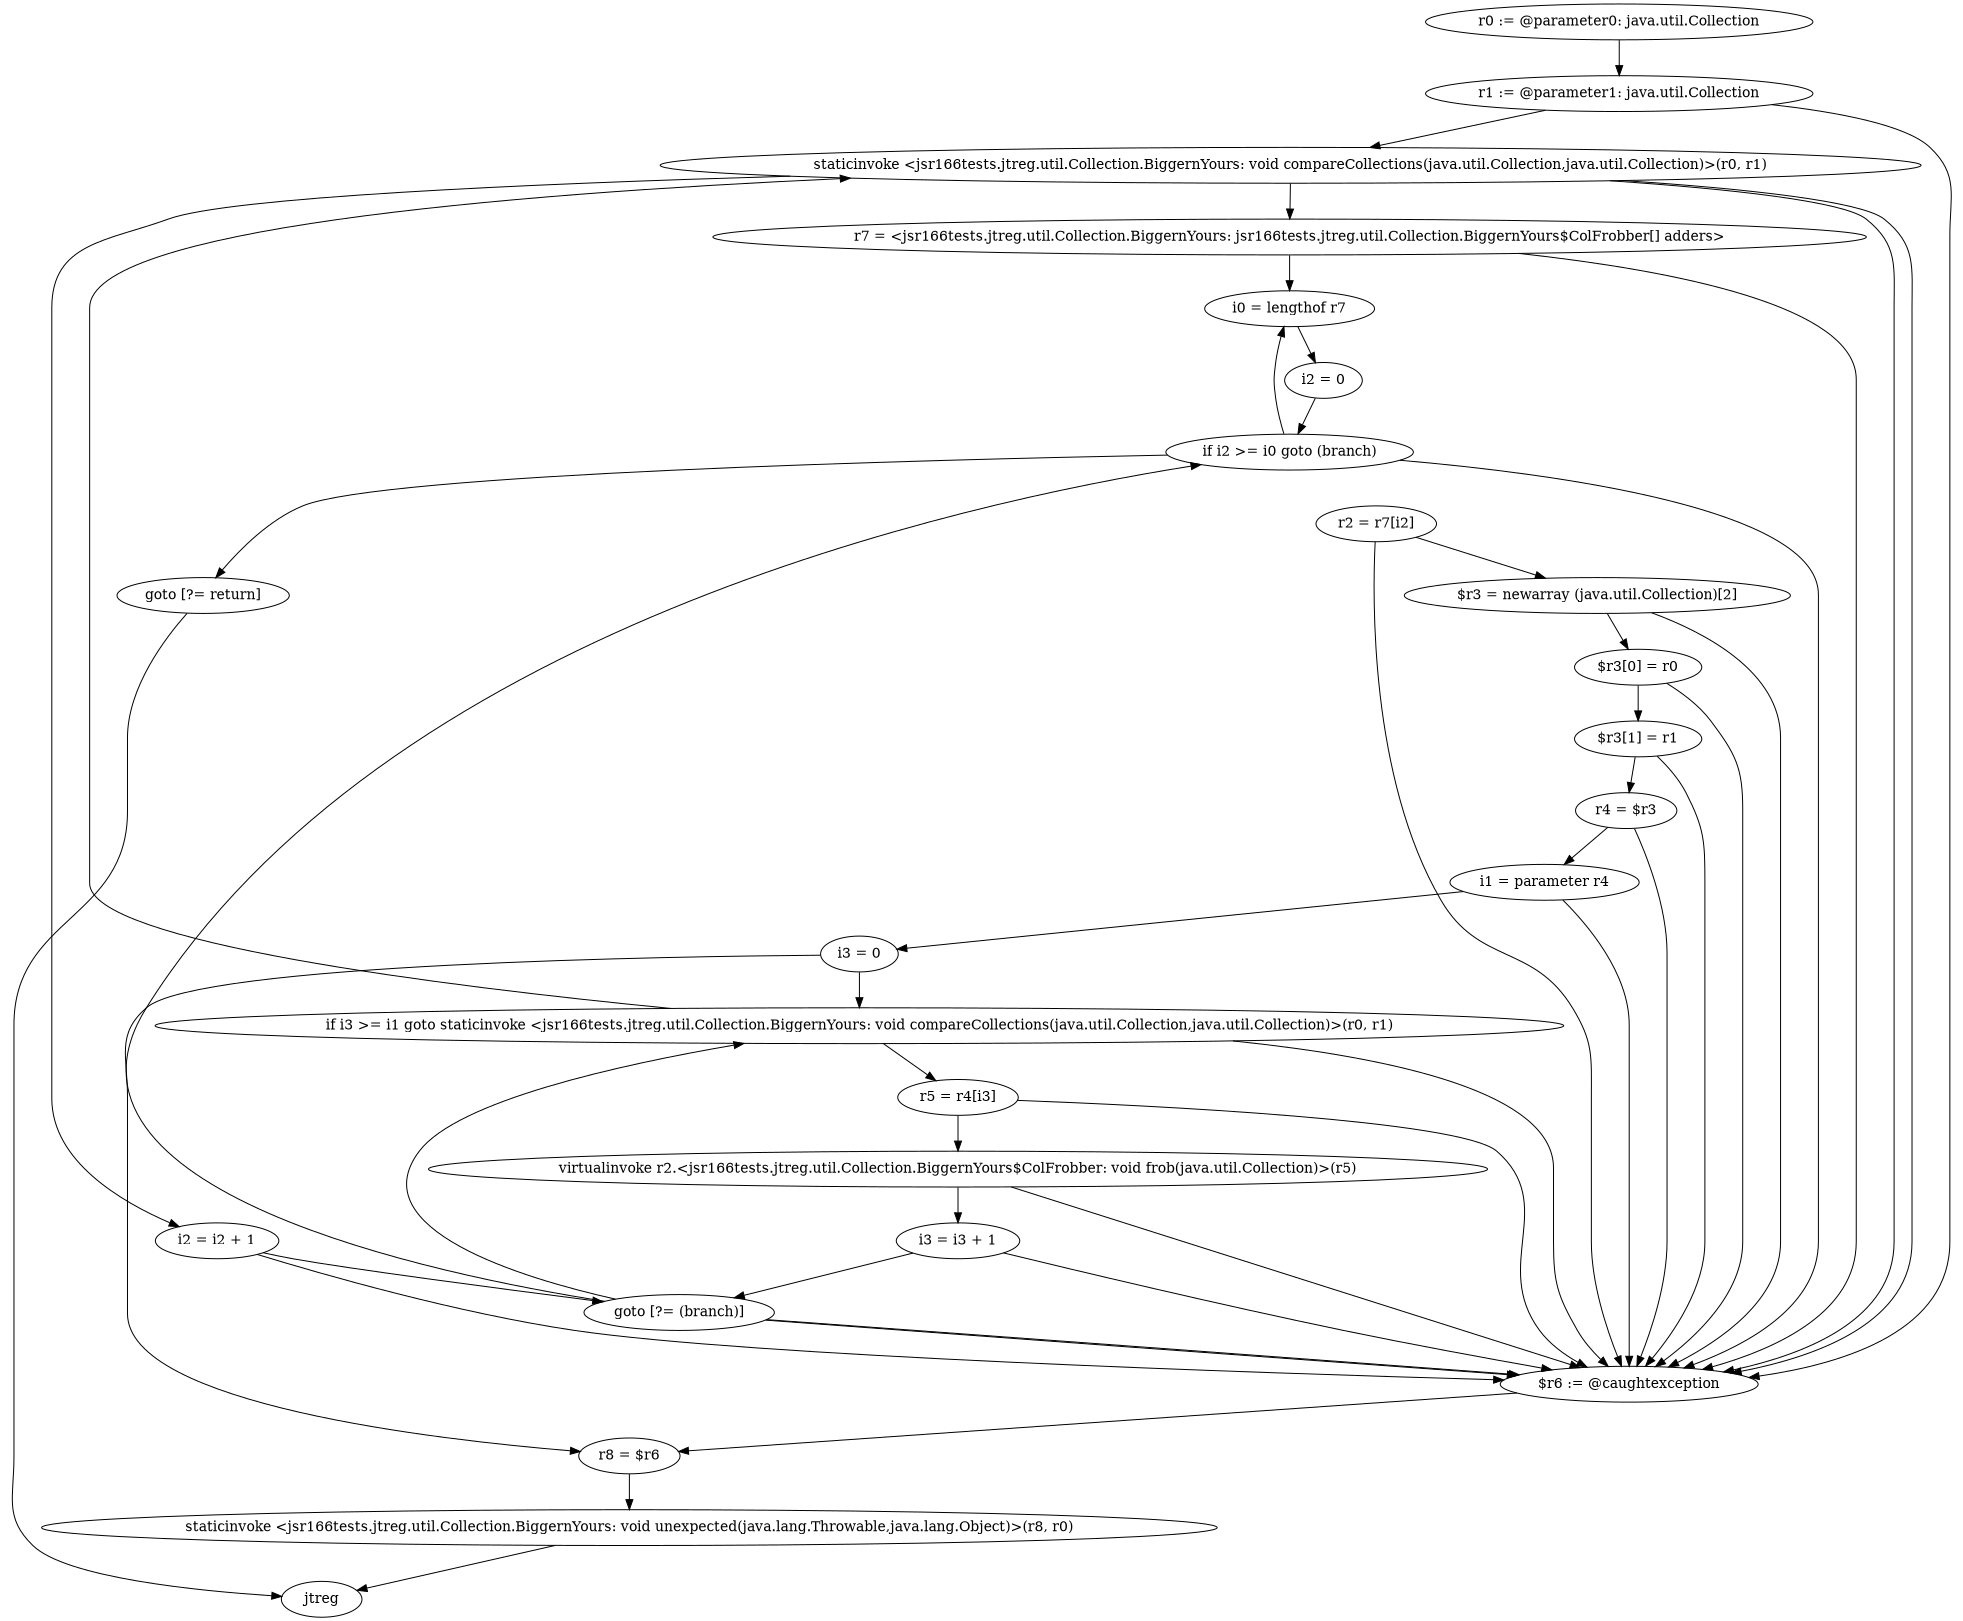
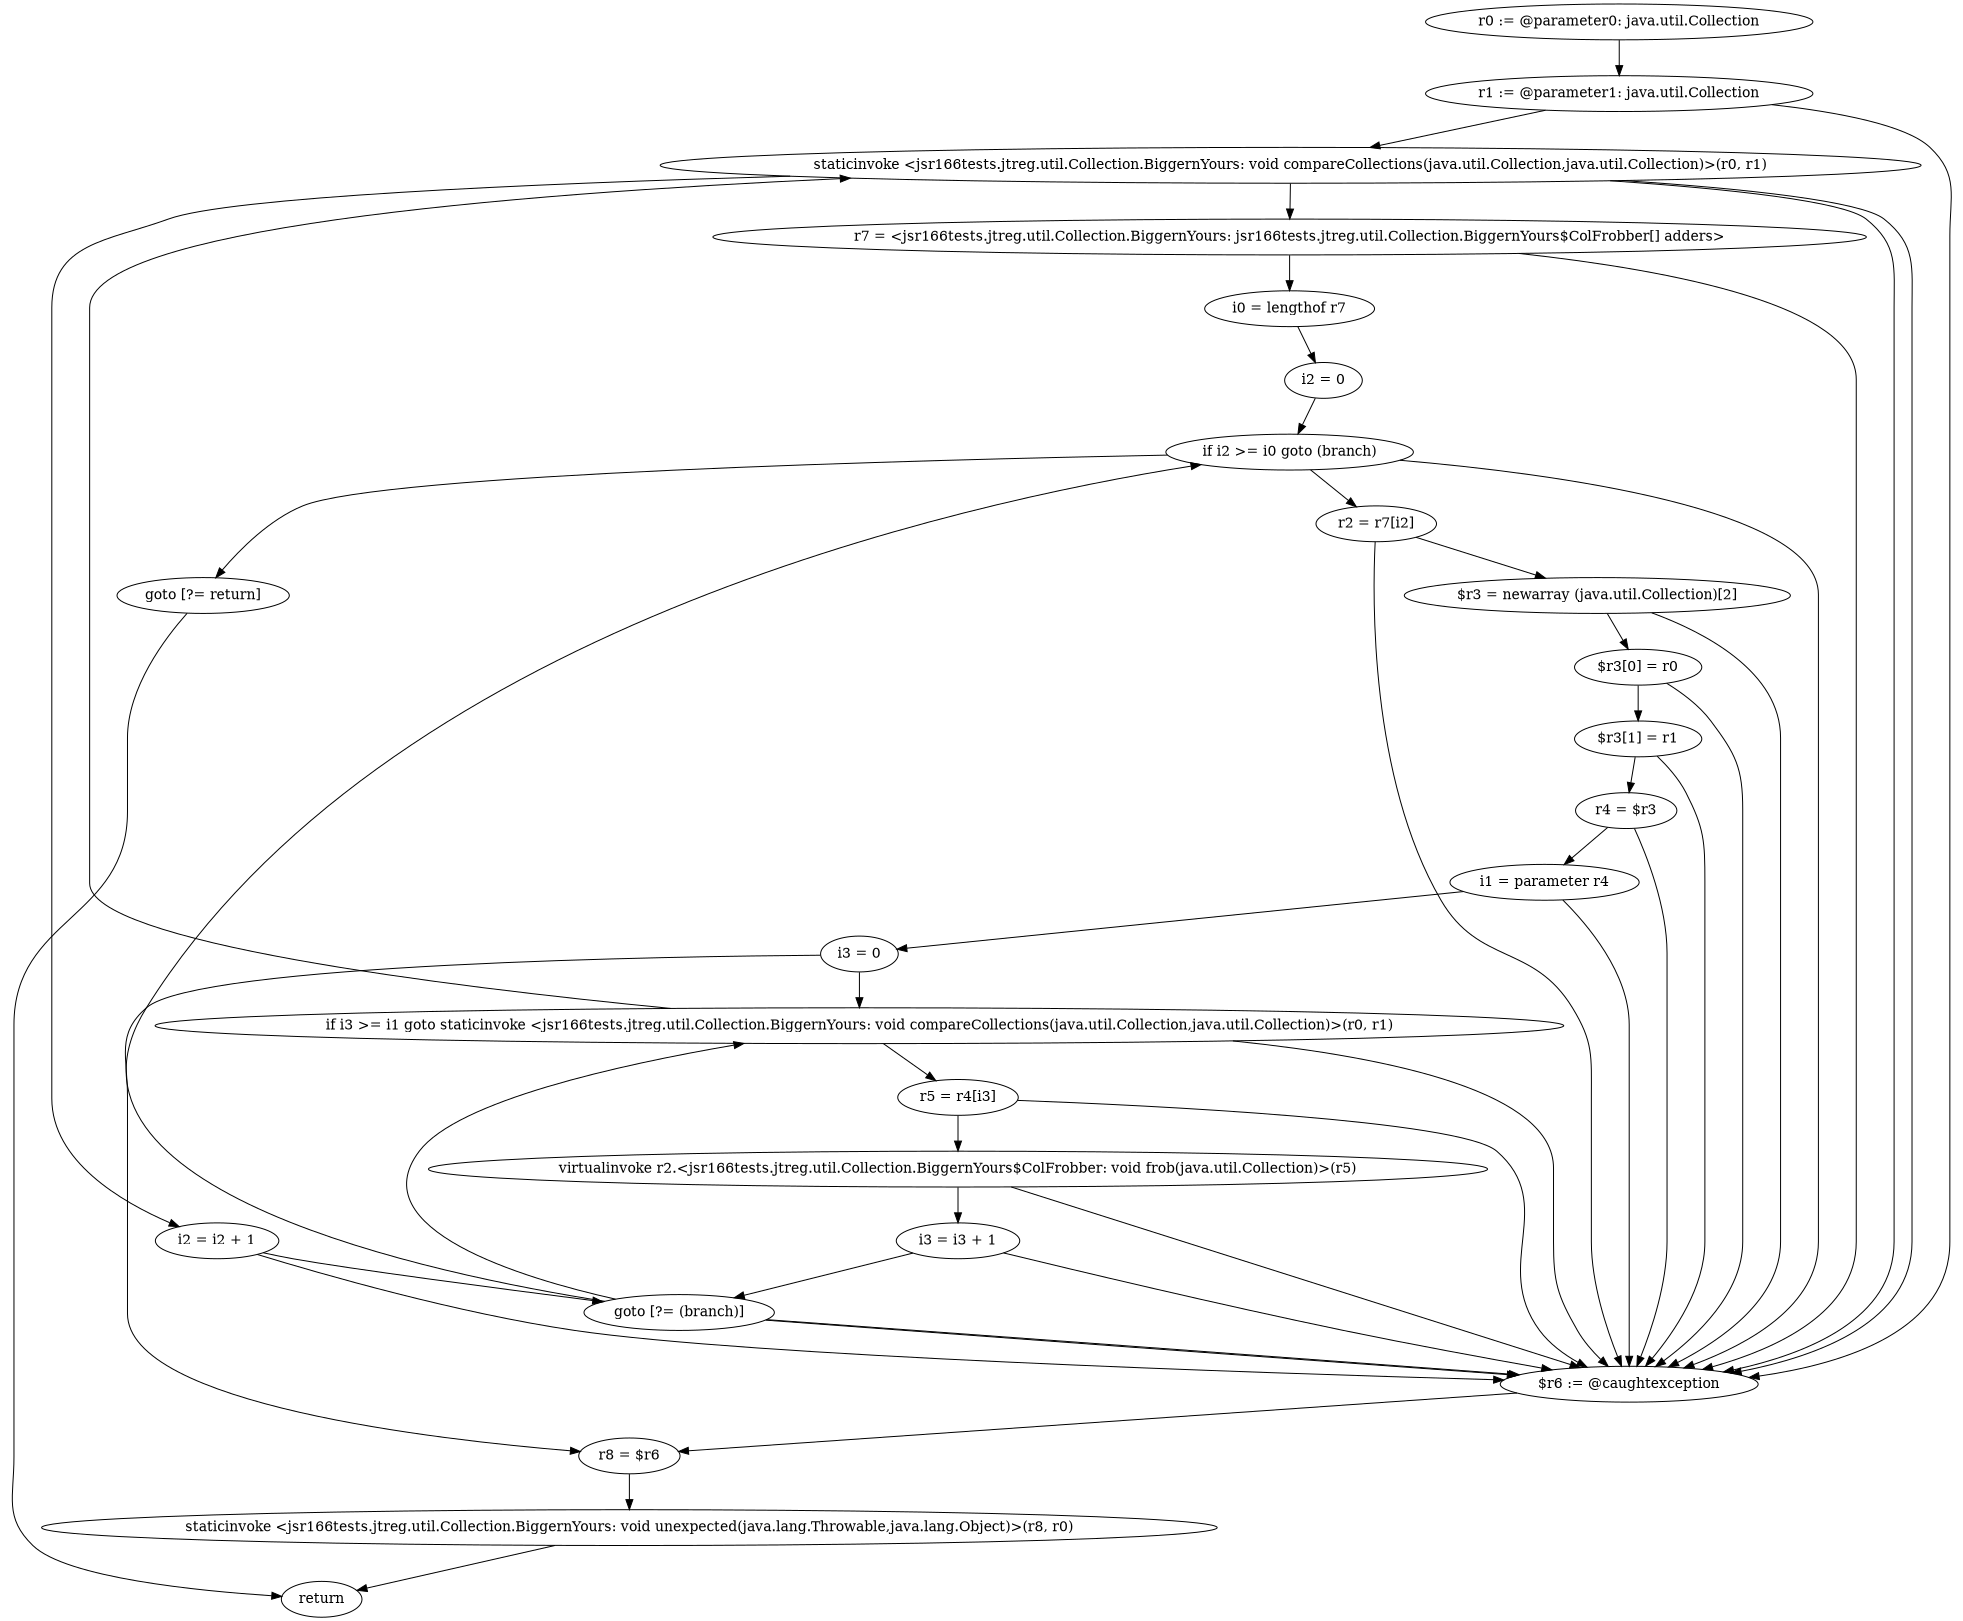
(1274, 385) -> (1330, 485)
(322, 1599) -> (322, 1599)
